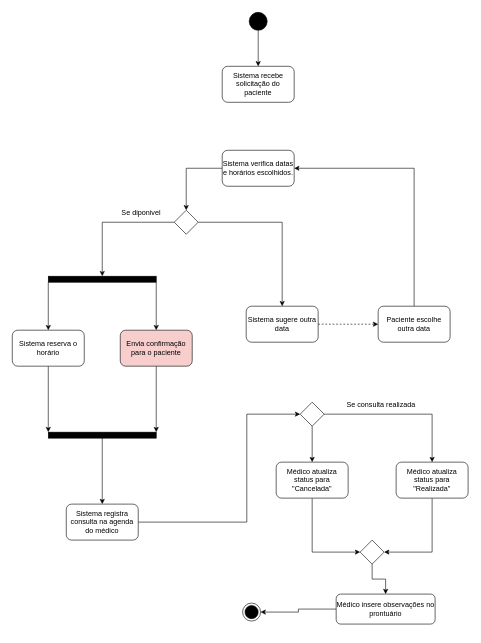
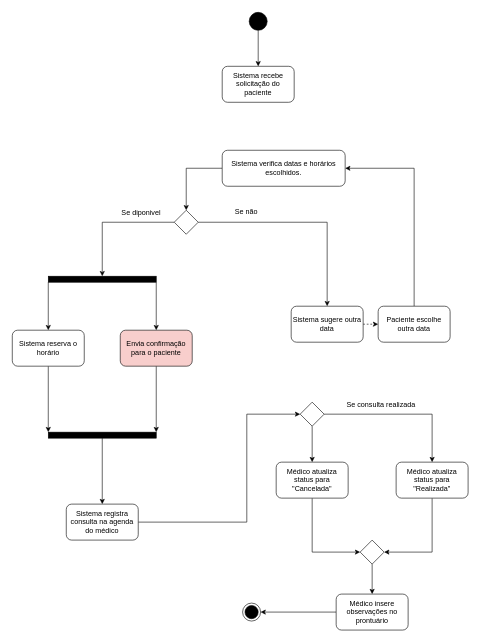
(258, 168) -> (284, 168)
none -> (246, 212)
(282, 324) -> (327, 324)
(386, 609) -> (372, 612)
